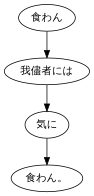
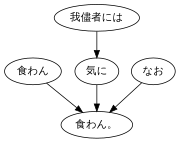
(47, 41) -> (62, 95)
none -> (153, 71)
